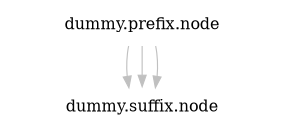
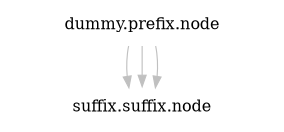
(142, 107) -> (142, 107)
